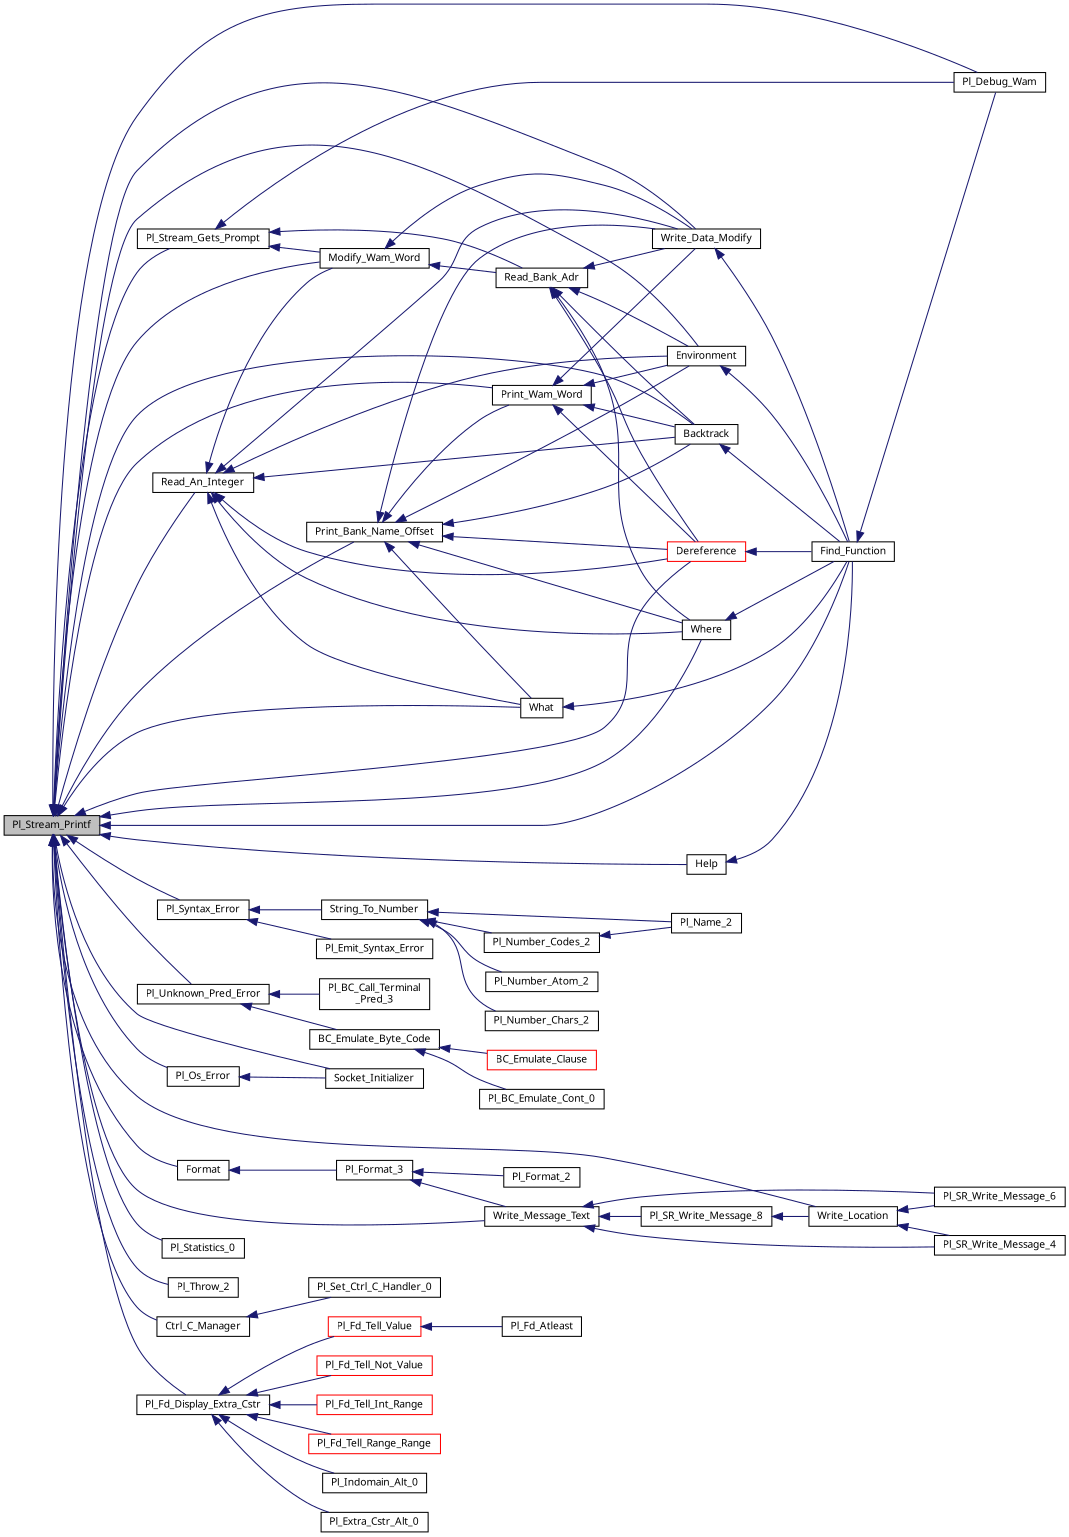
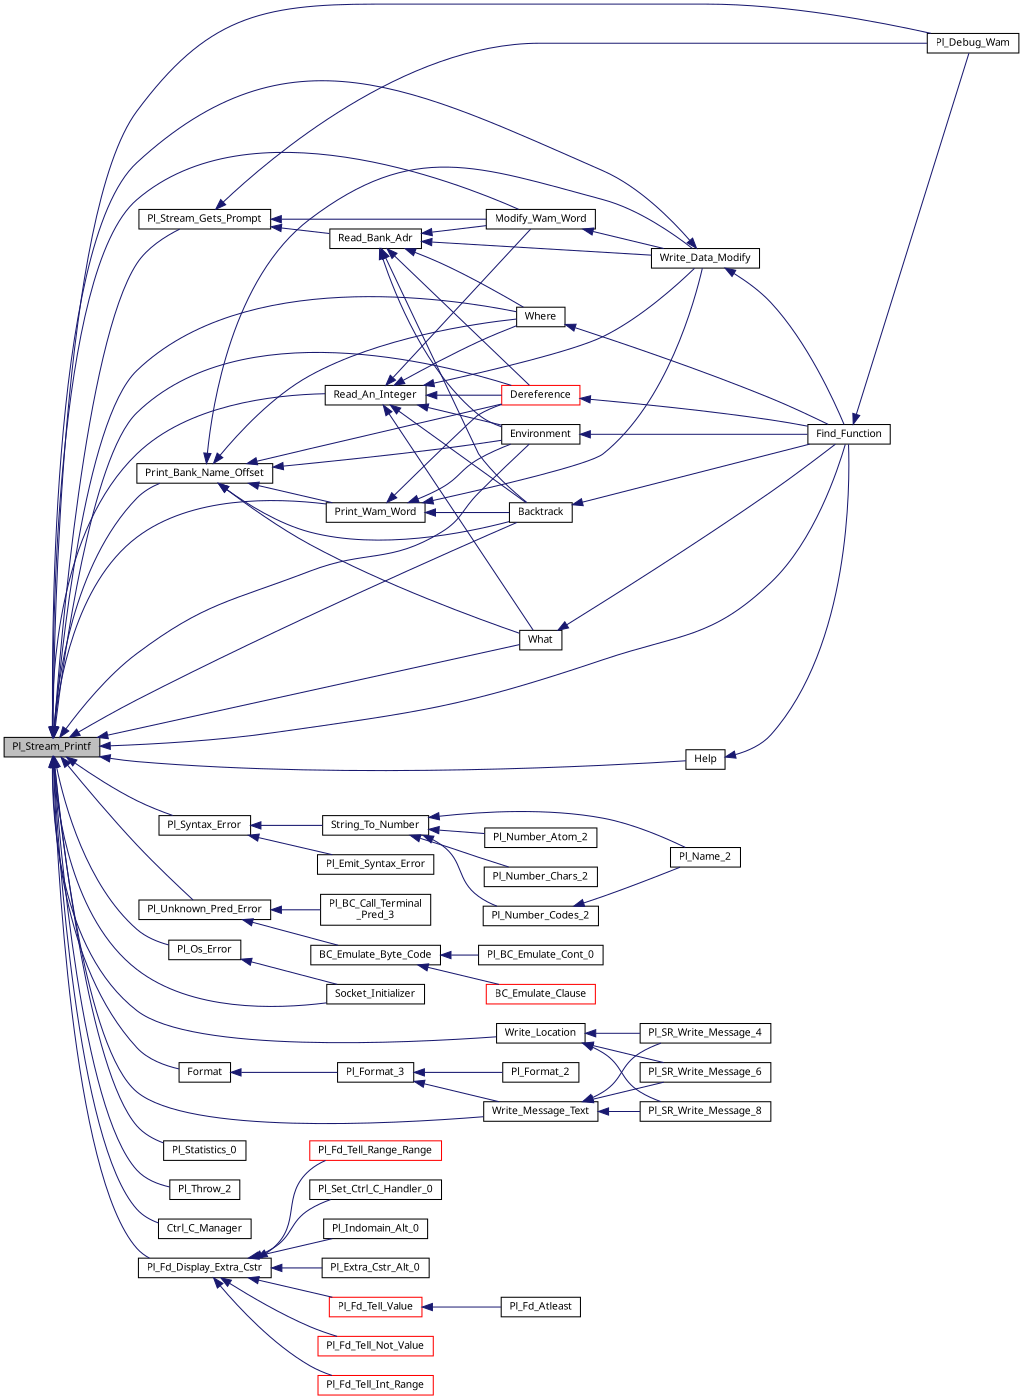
(132, 182) -> (148, 154)
(461, 268) -> (459, 229)
(796, 1216) -> (626, 1079)
(294, 1306) -> (295, 1223)
